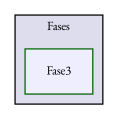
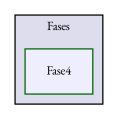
(59, 71) -> (59, 71)
